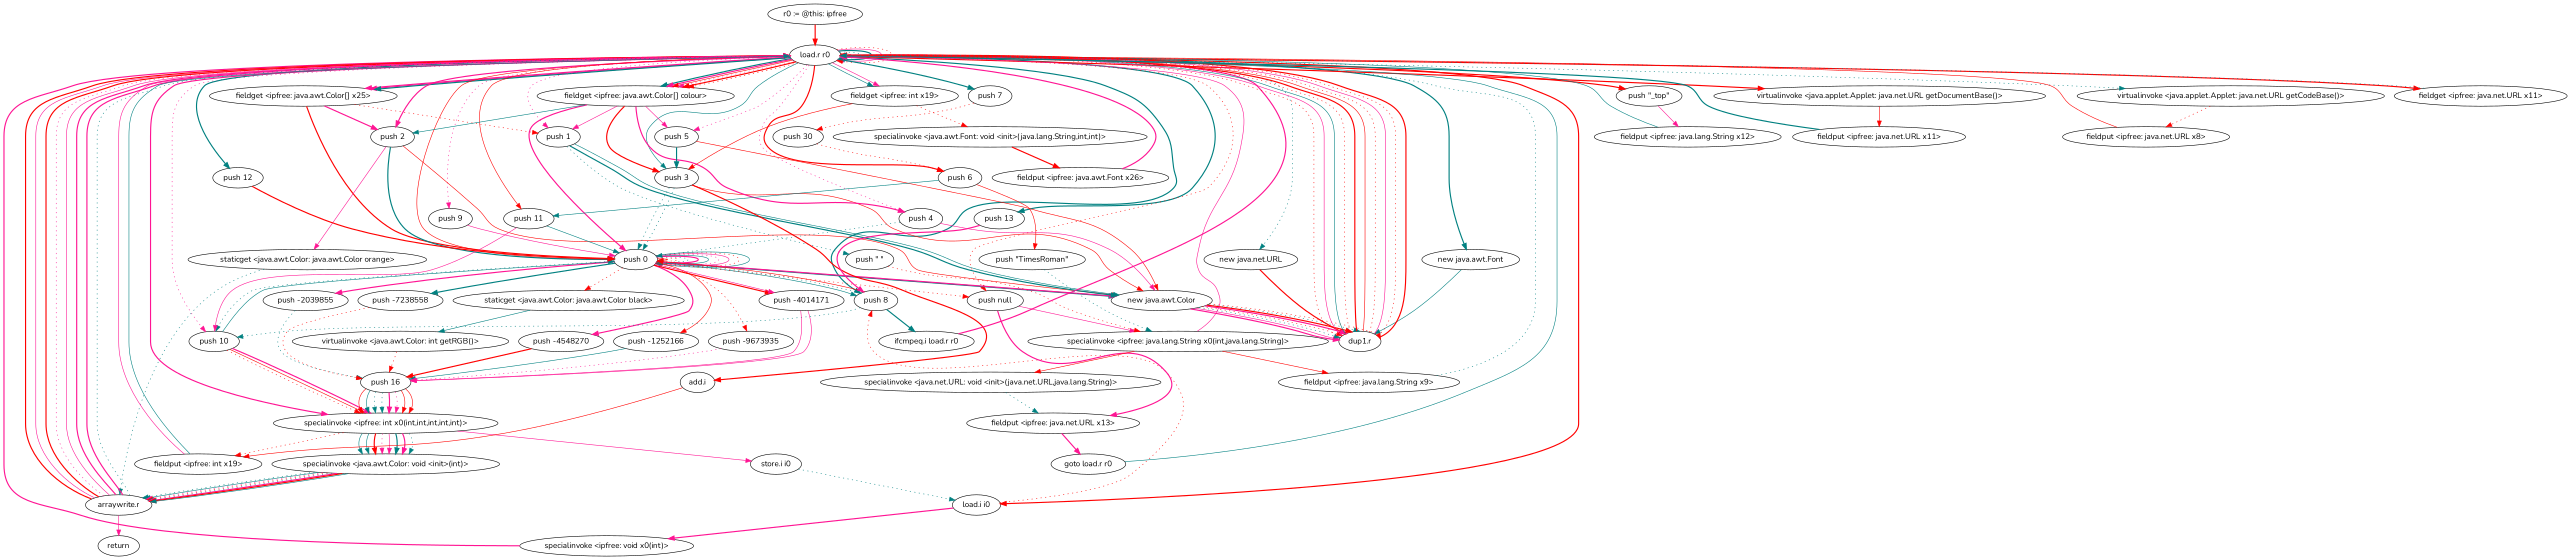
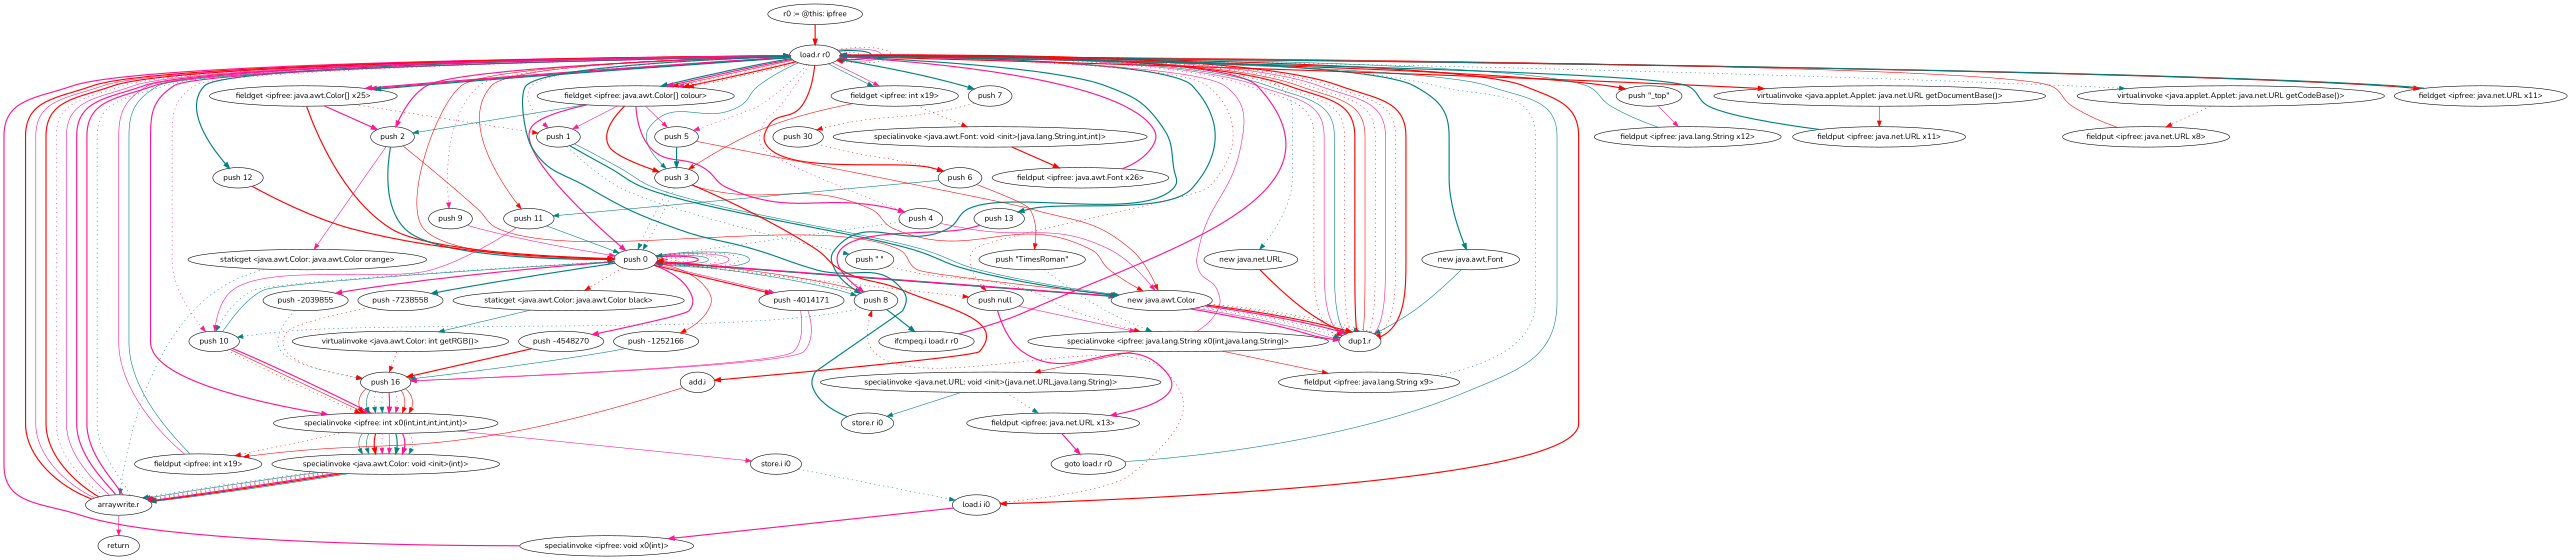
(1636, 65) -> (1636, 65)
(751, 341) -> none
none -> (867, 423)
